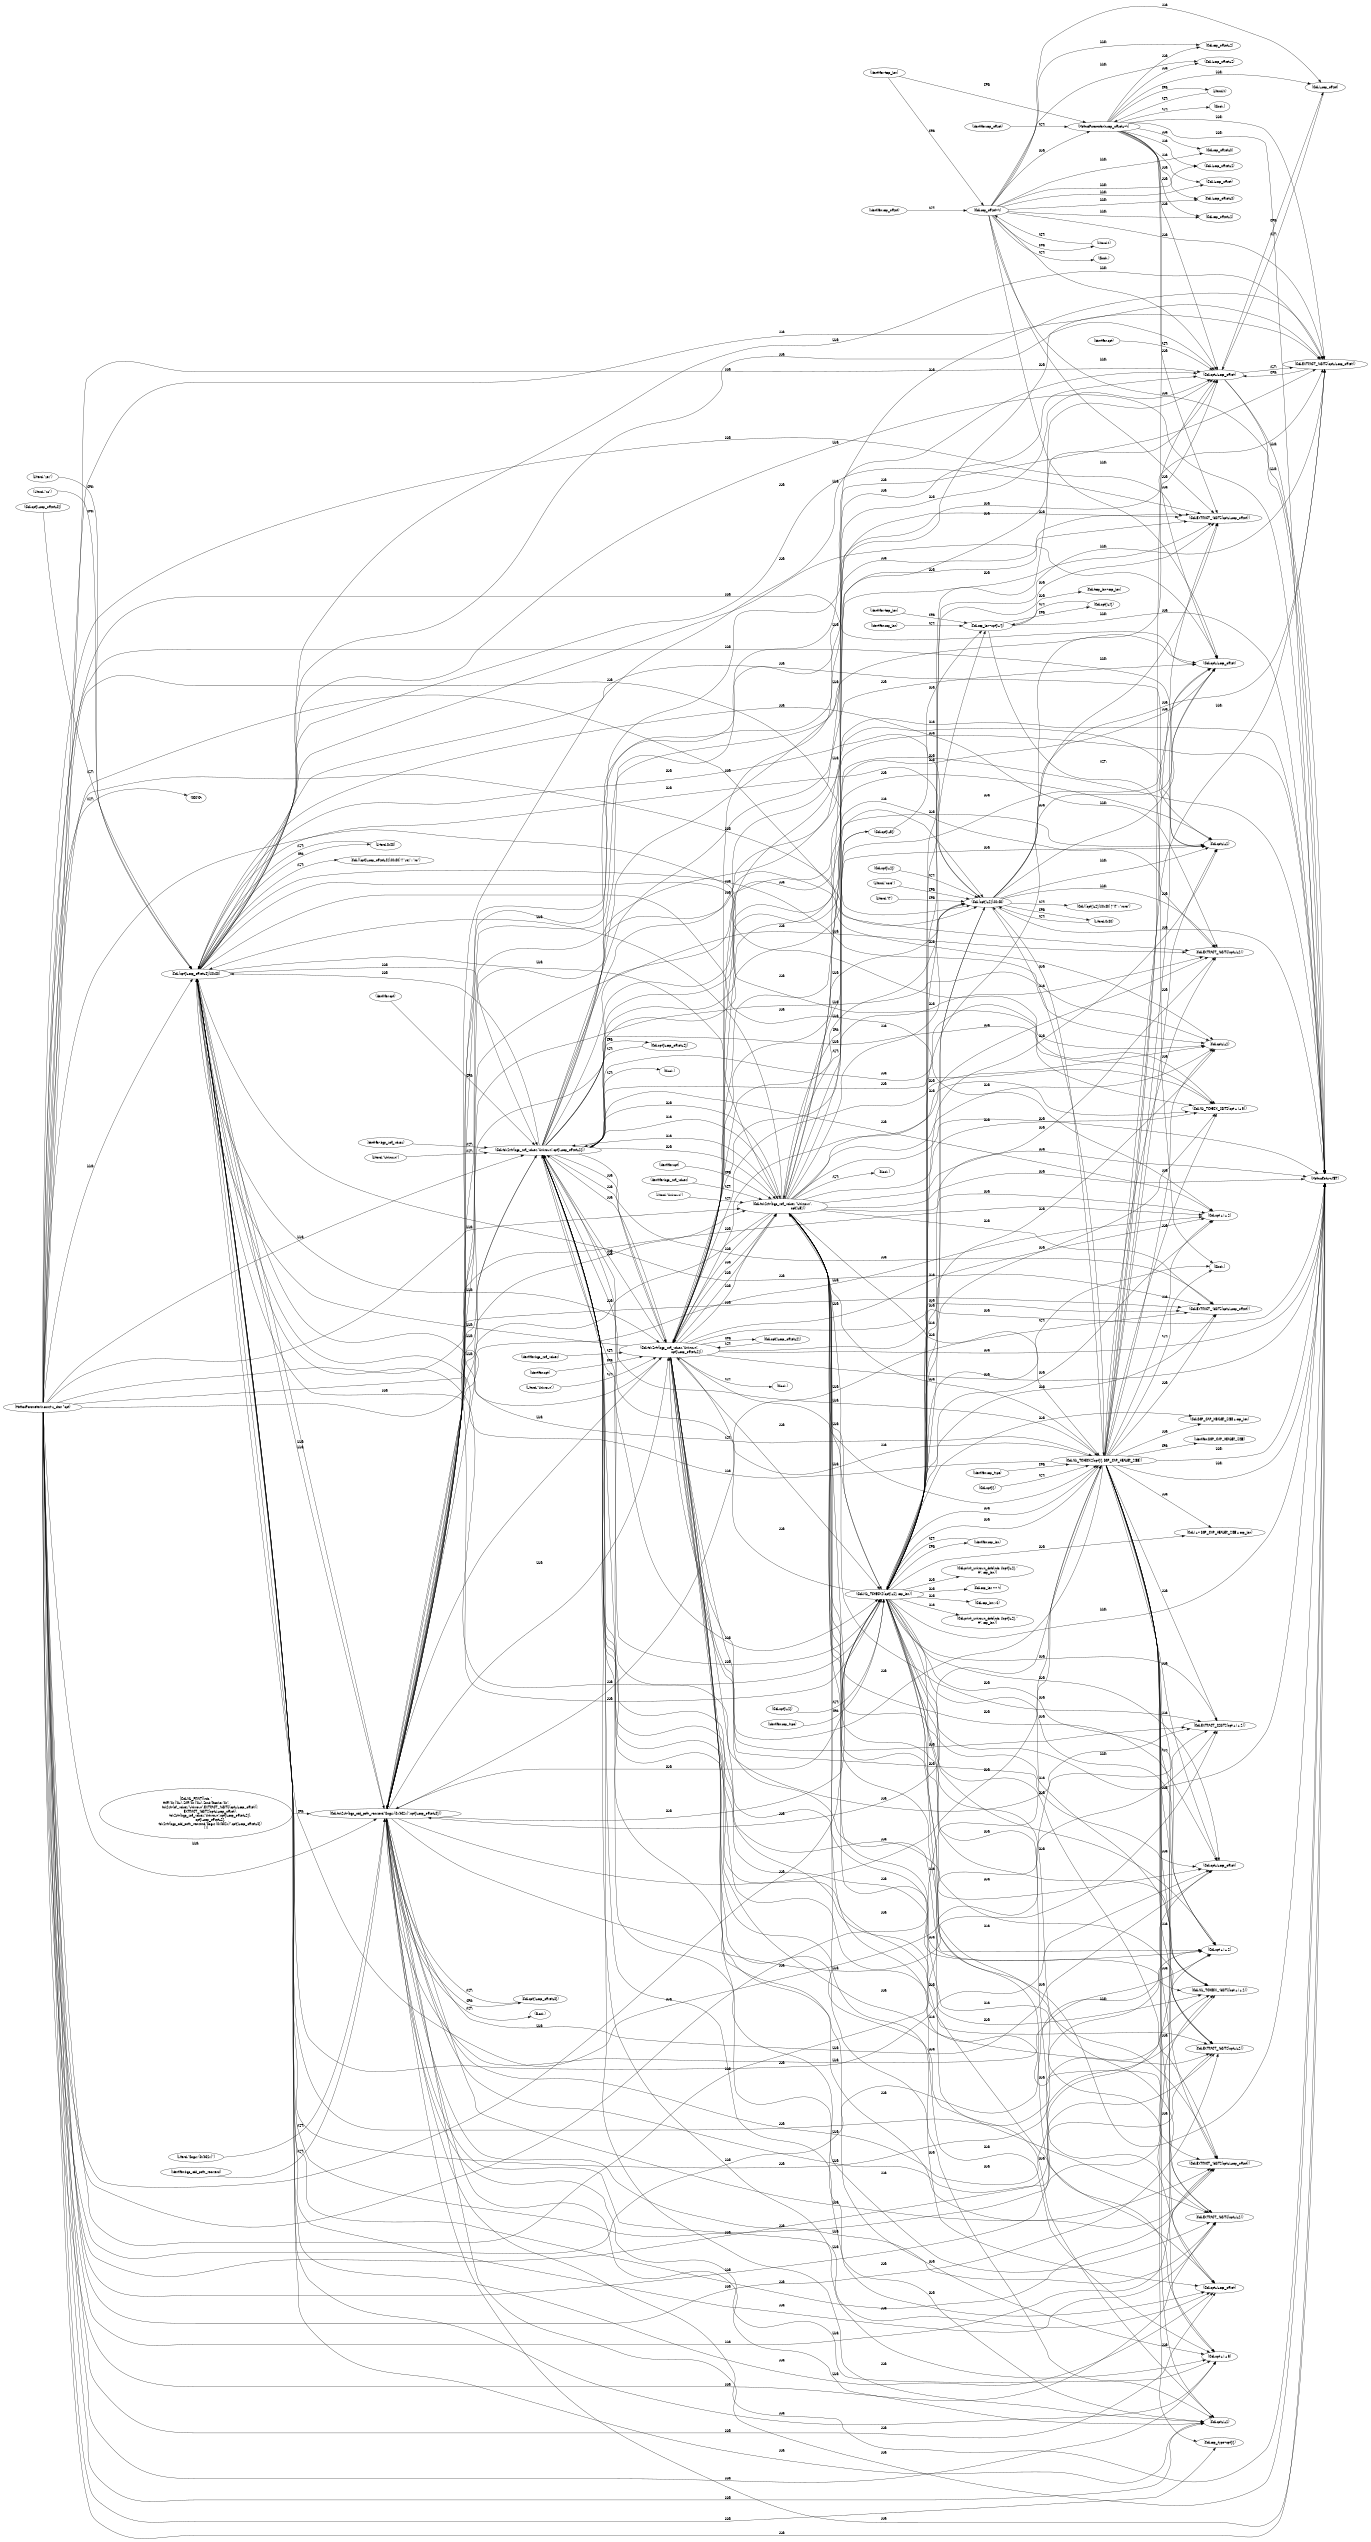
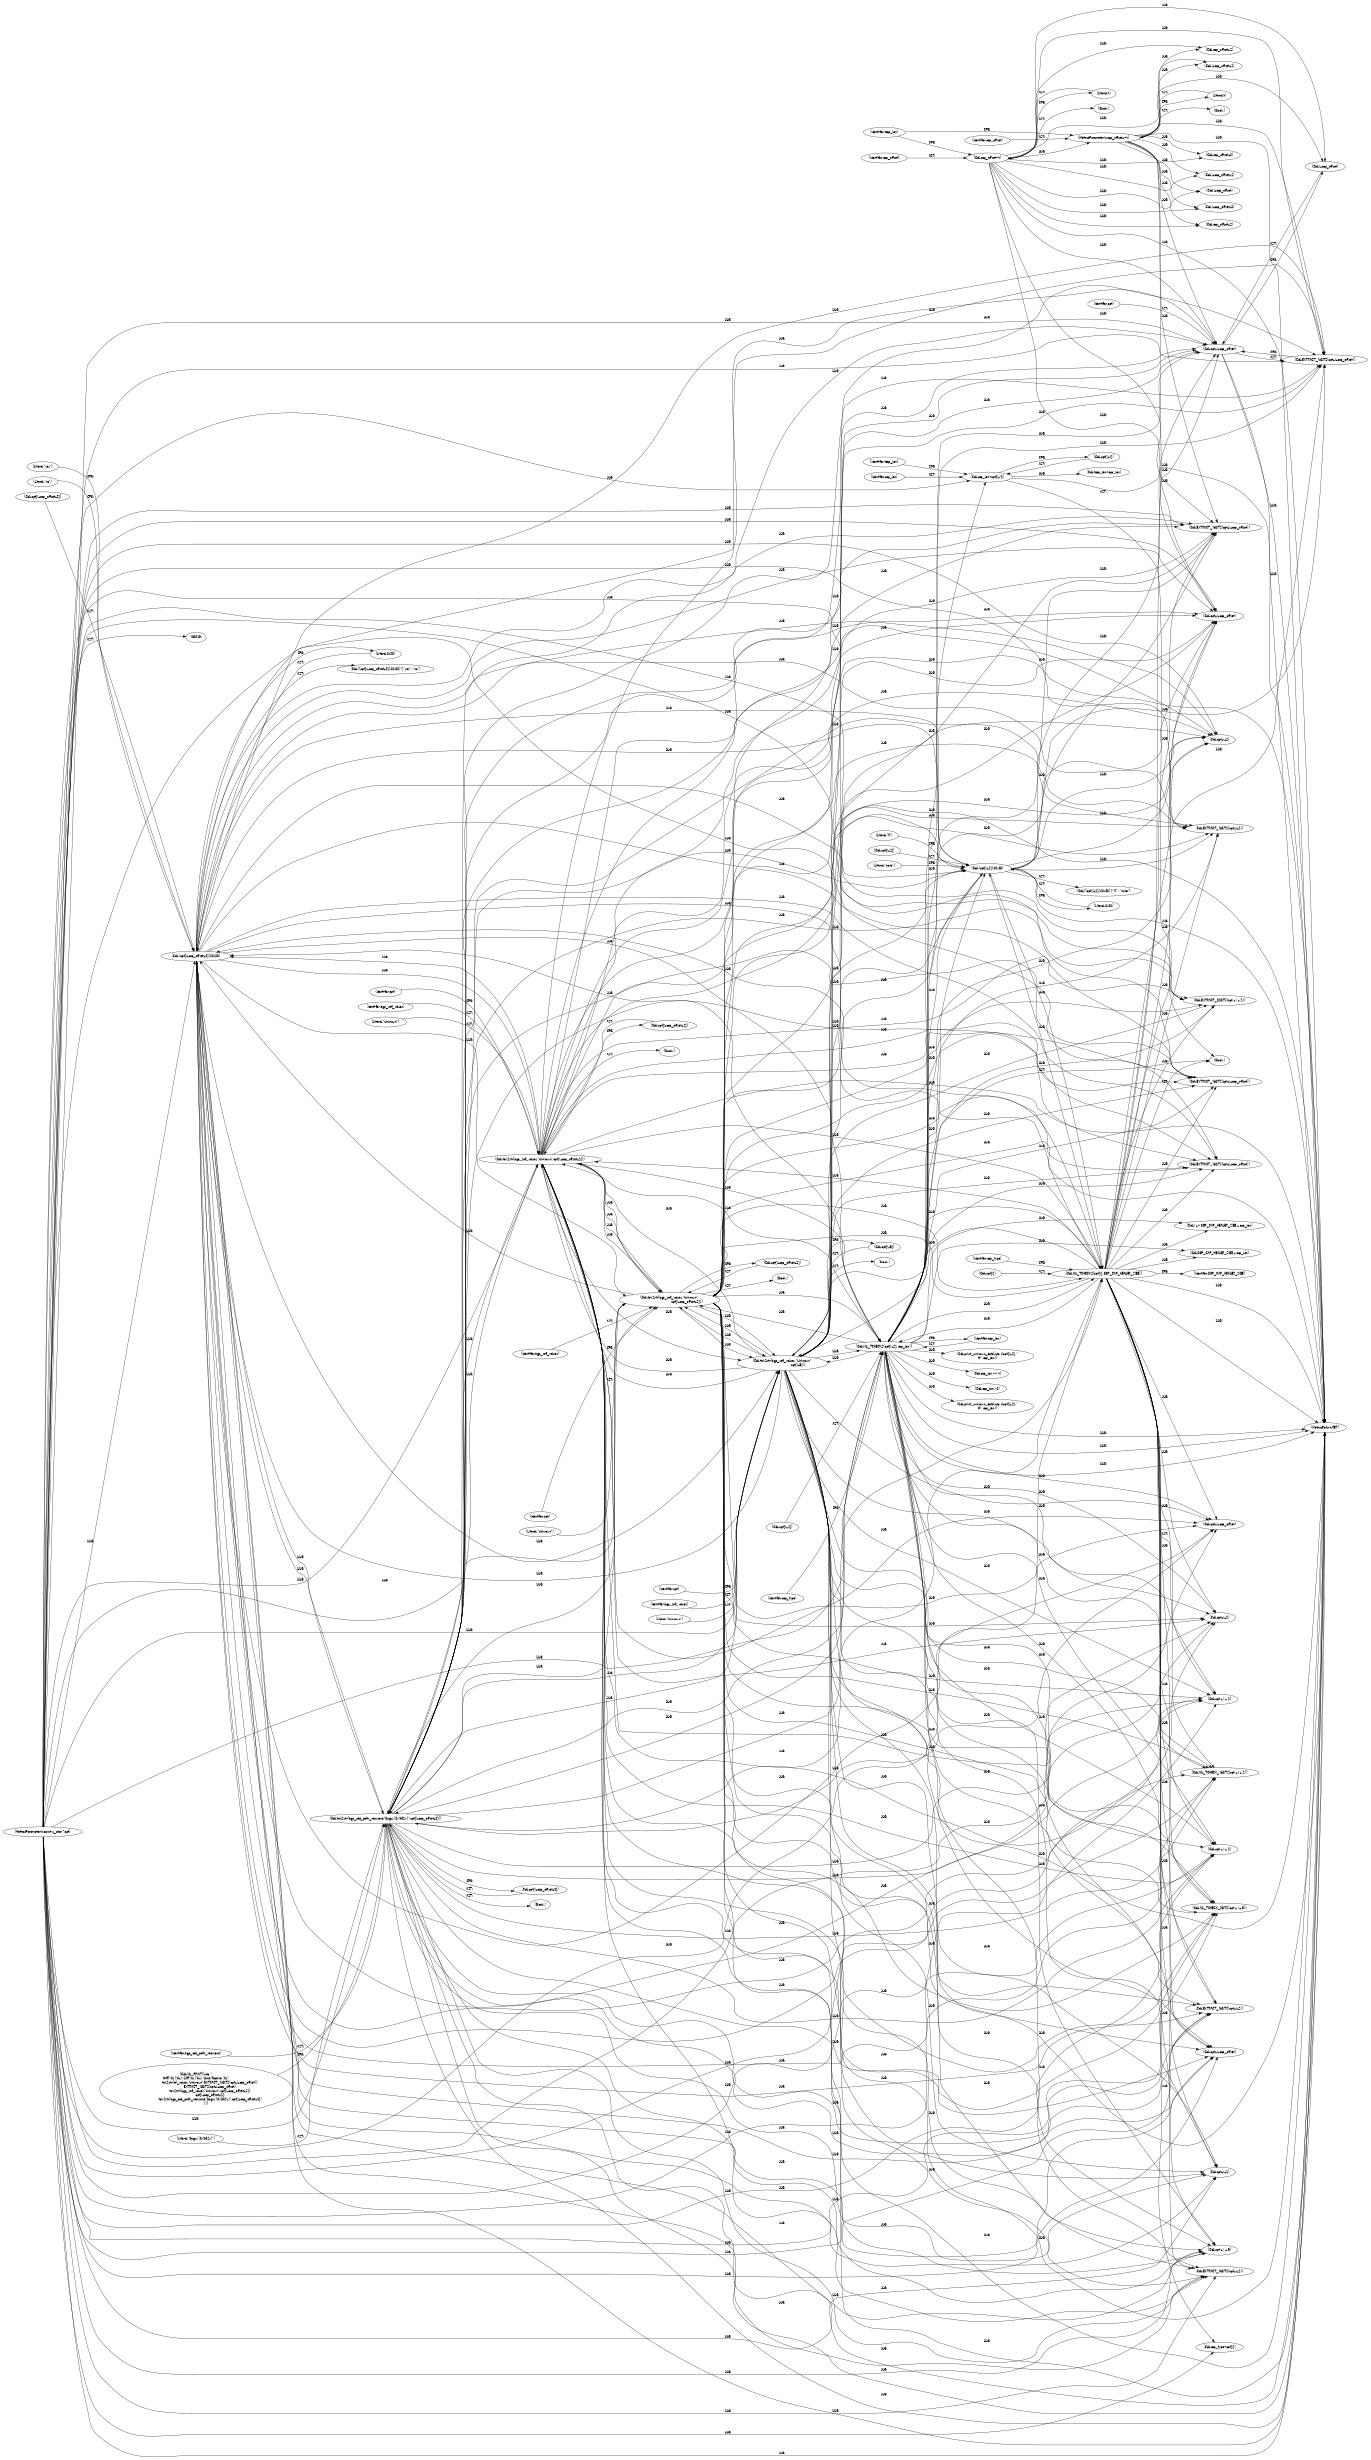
(927, 741) -> (104, 495)
(729, 1438) -> (729, 904)
